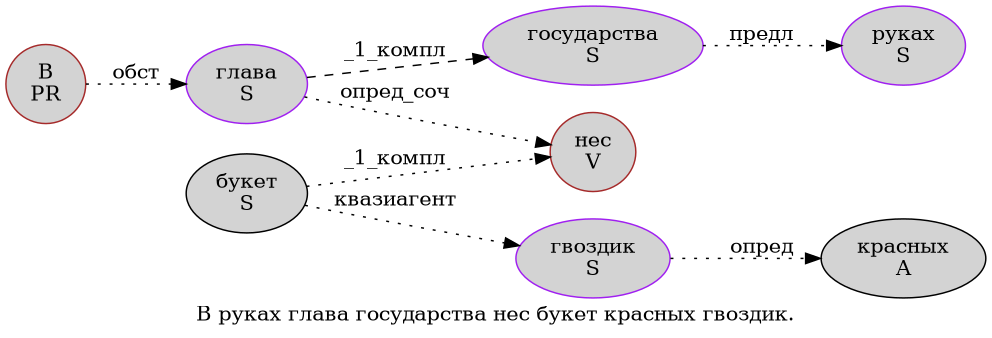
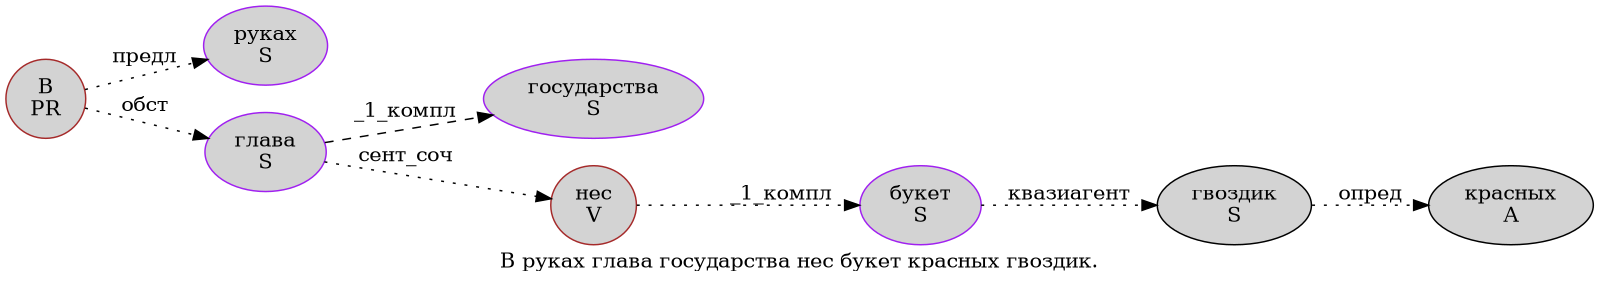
(765, 46) -> (139, 76)
(395, 92) -> (406, 156)
(421, 173) -> (741, 205)
(247, 193) -> (921, 205)
(593, 258) -> (1234, 205)
